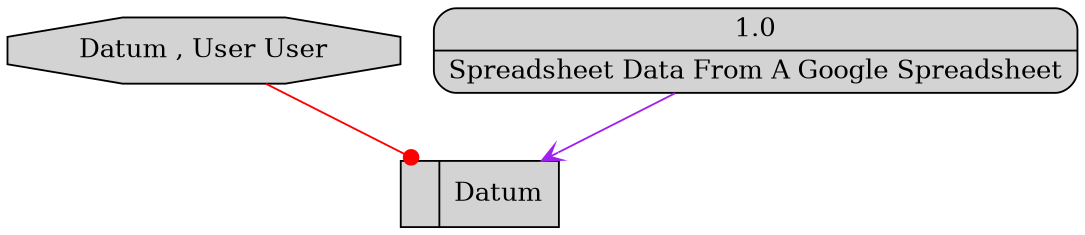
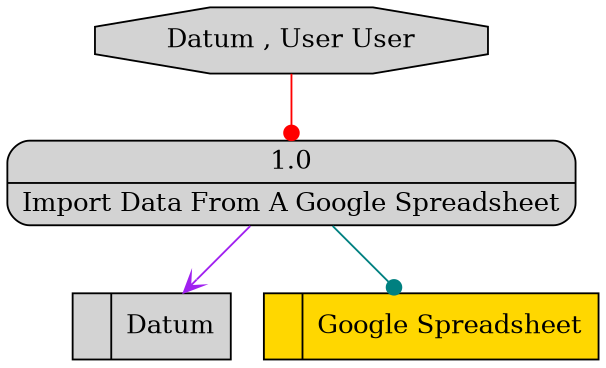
(756, 71) -> (291, 203)
(335, 119) -> (291, 100)
none -> (431, 326)
